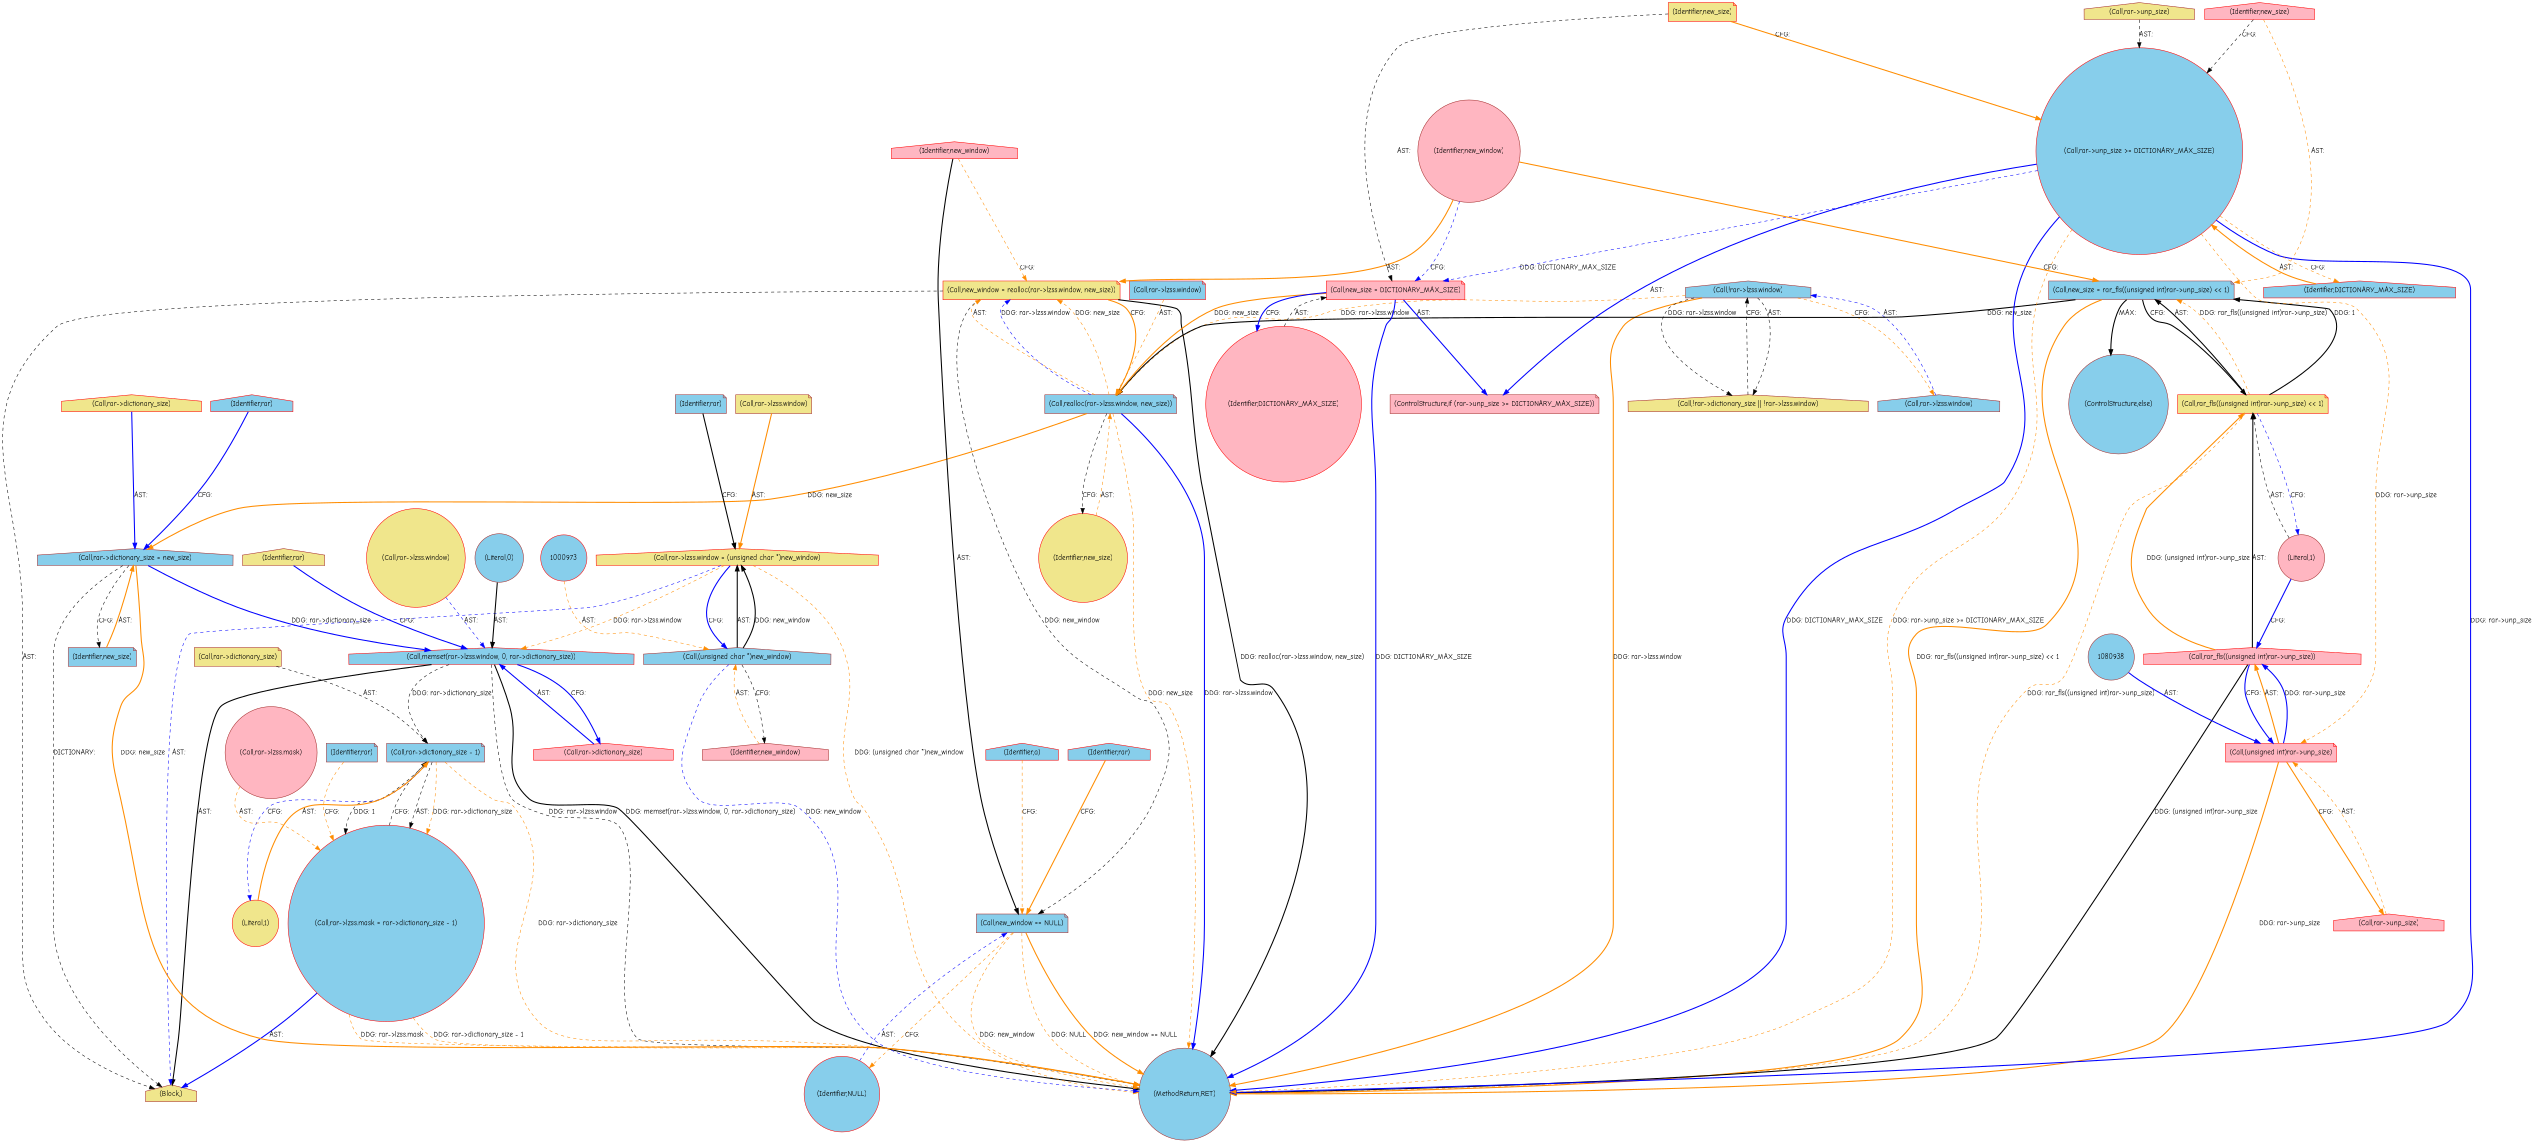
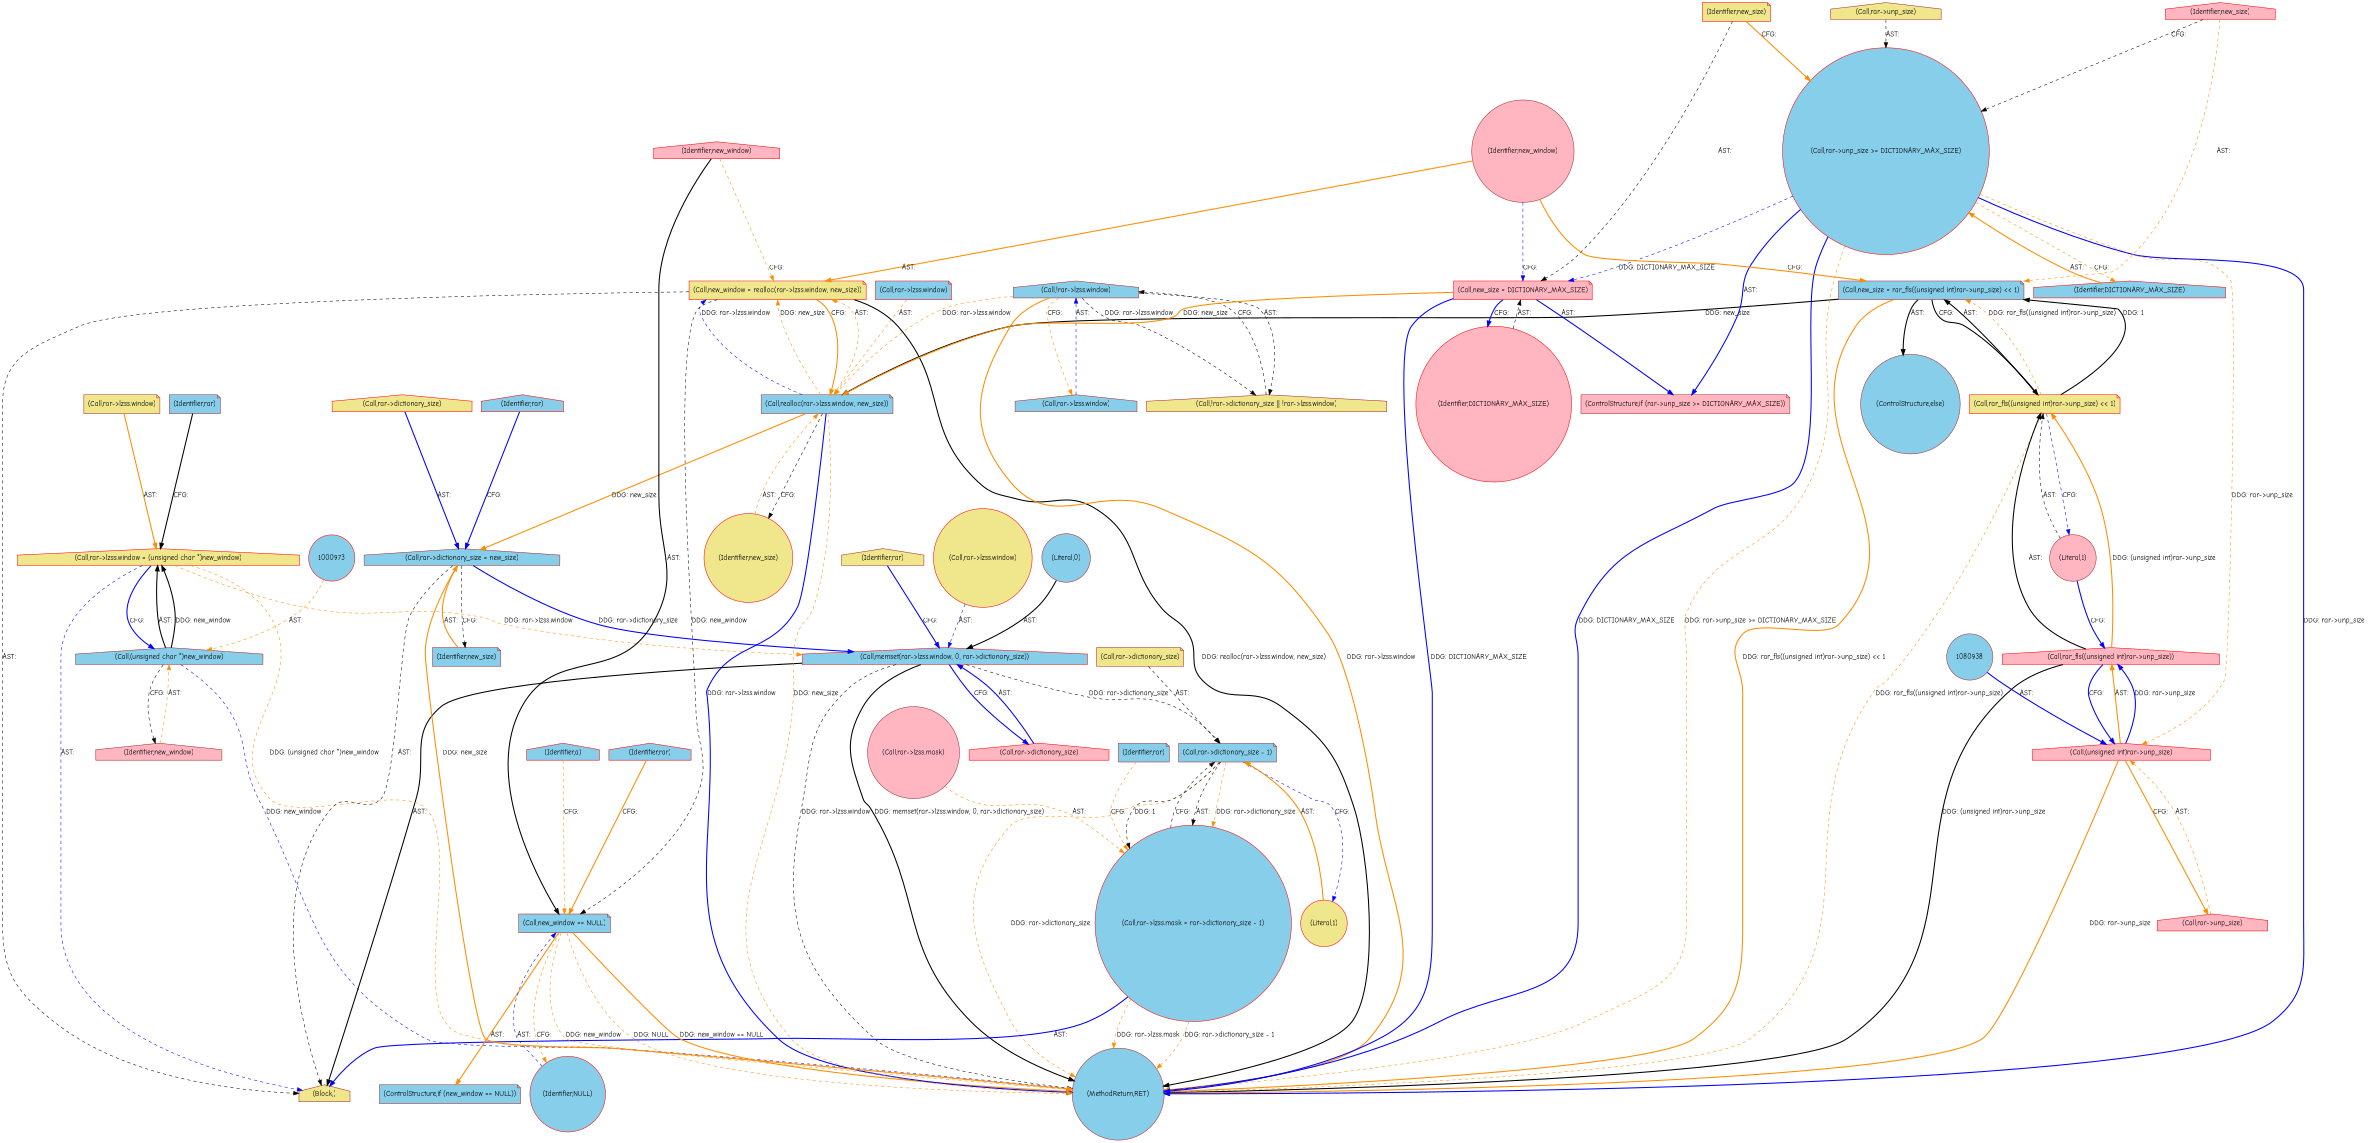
(2129, 313) -> (1919, 313)
(76, 753) -> (406, 753)
(2281, 753) -> (2121, 753)
none -> (450, 1094)
